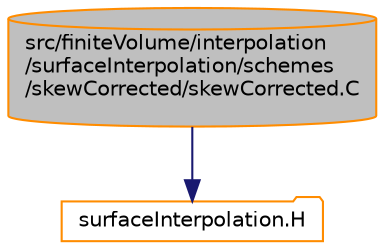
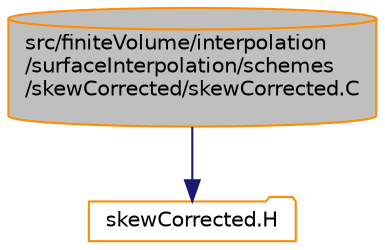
(192, 221) -> (192, 221)
